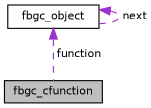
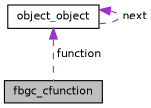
(53, 17) -> (53, 17)
